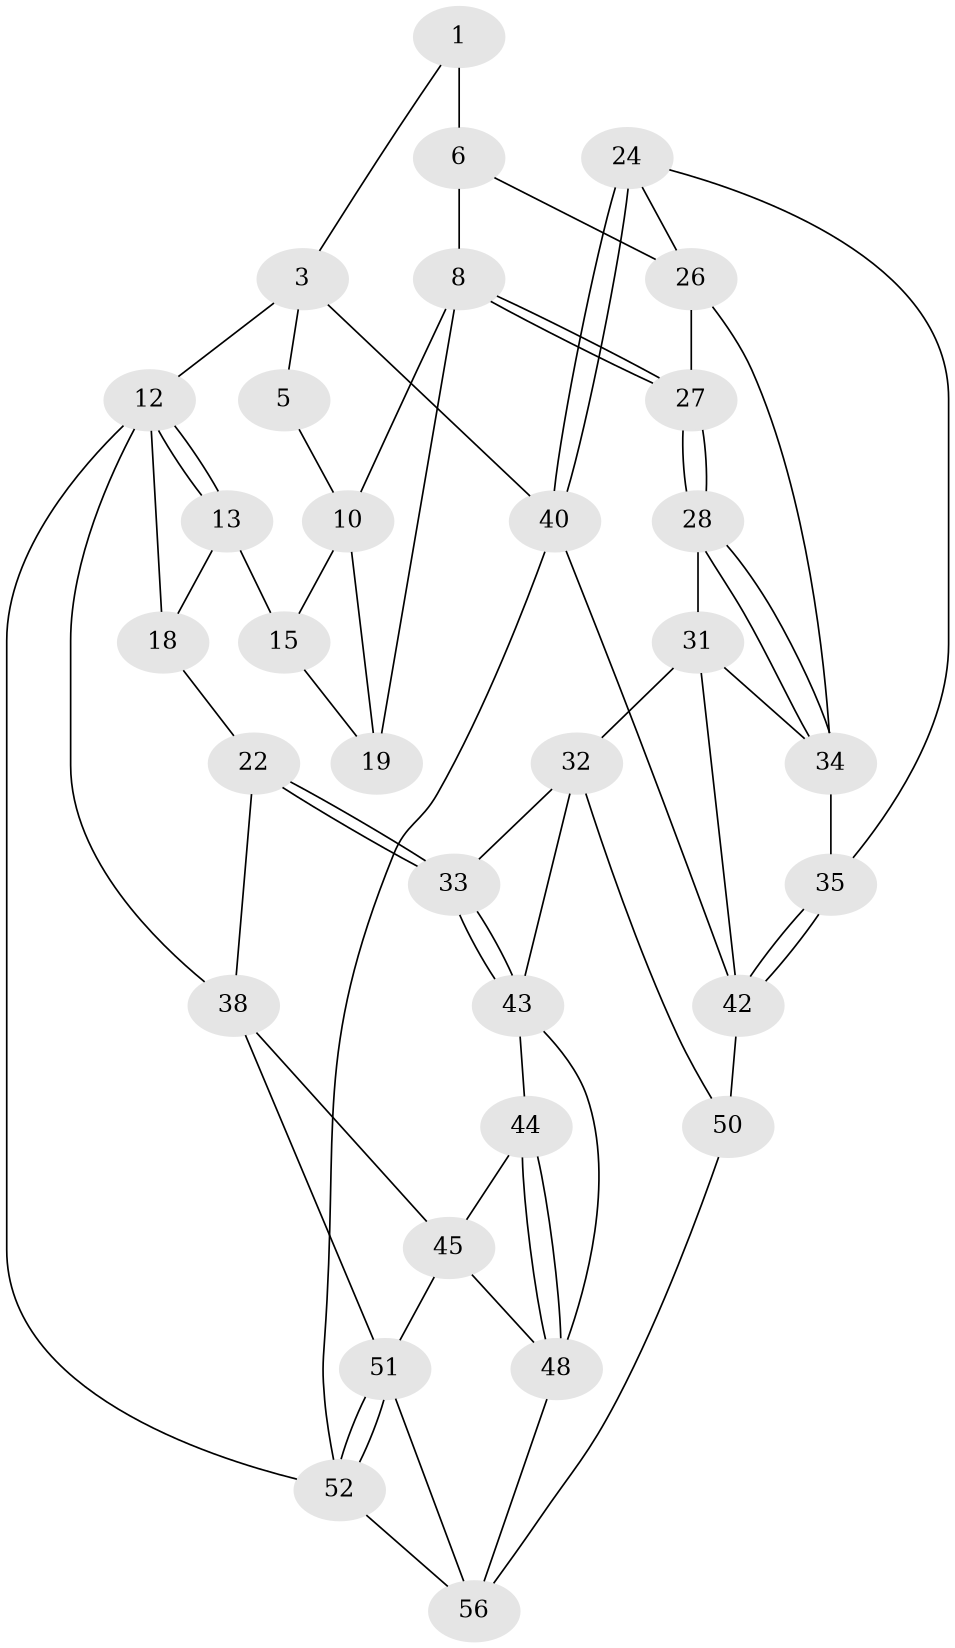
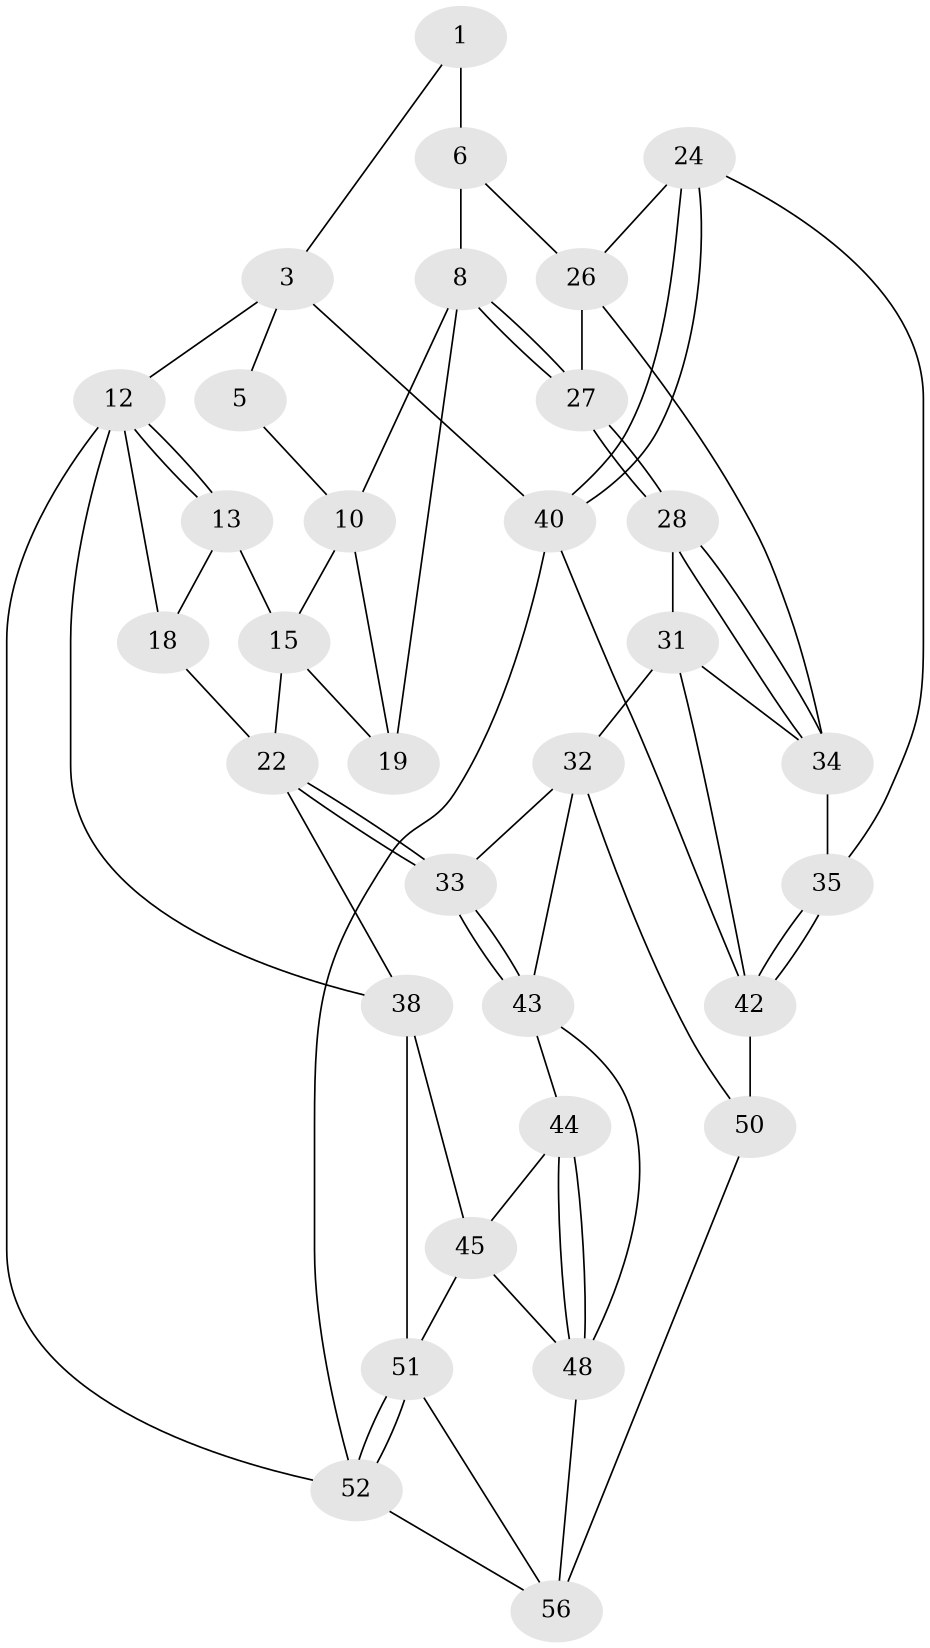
none -> (278, 703)
